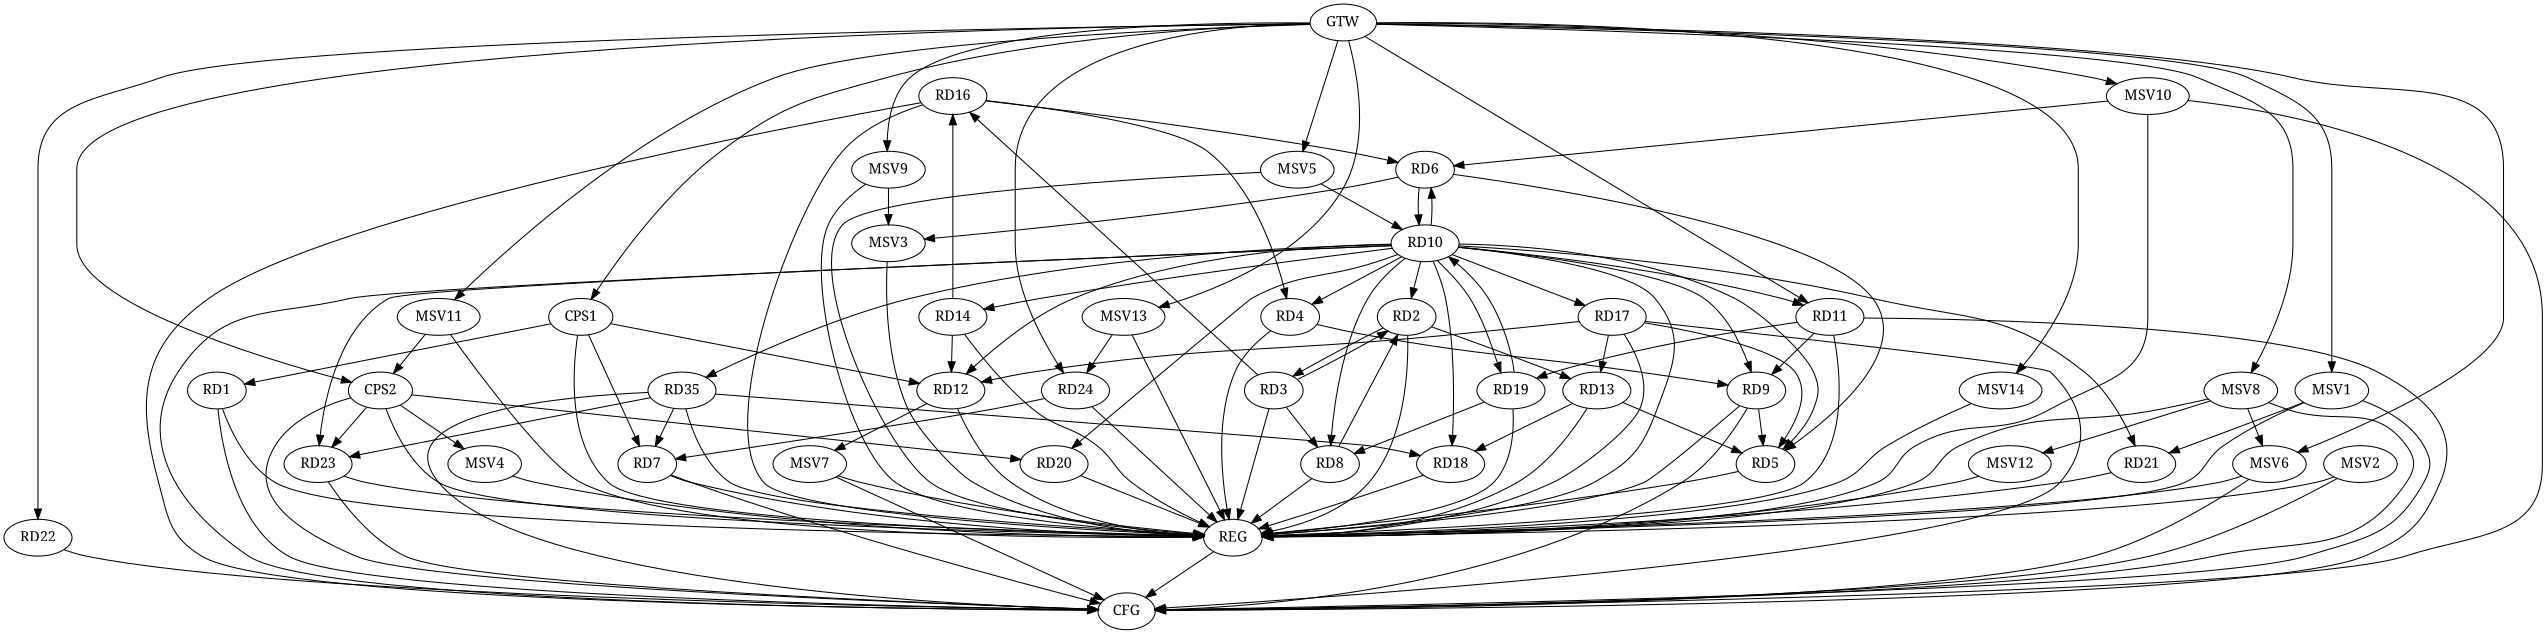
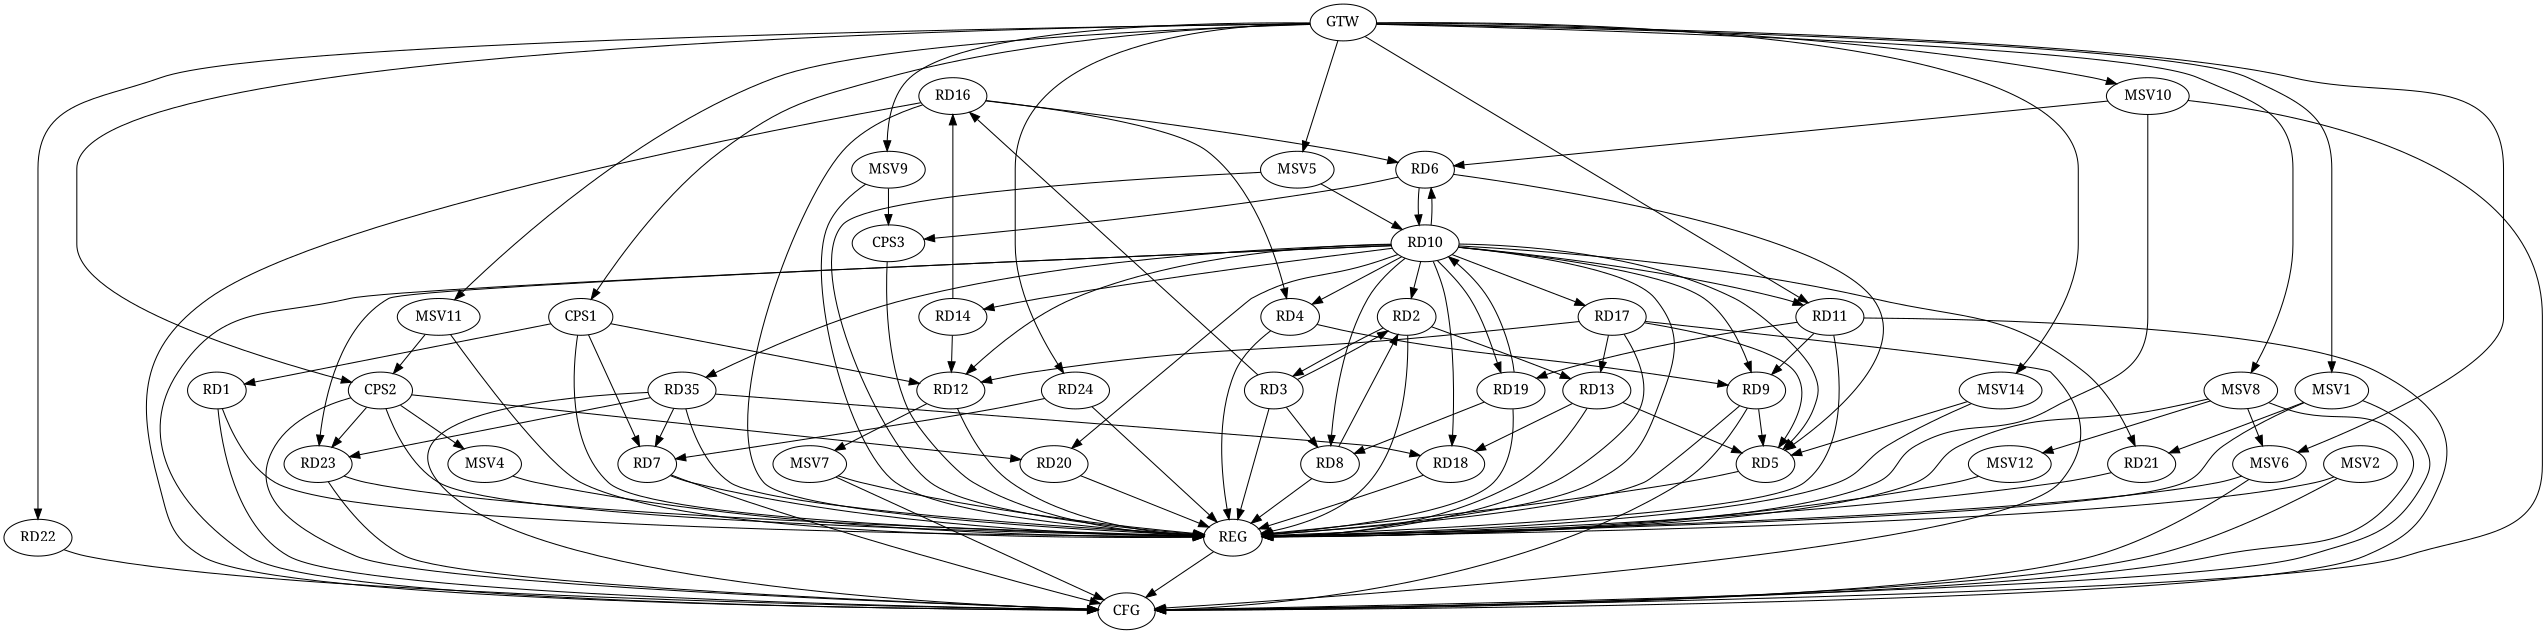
(888, 243) -> (888, 243)
(1124, 317) -> none
none -> (1884, 427)
(1078, 433) -> none
